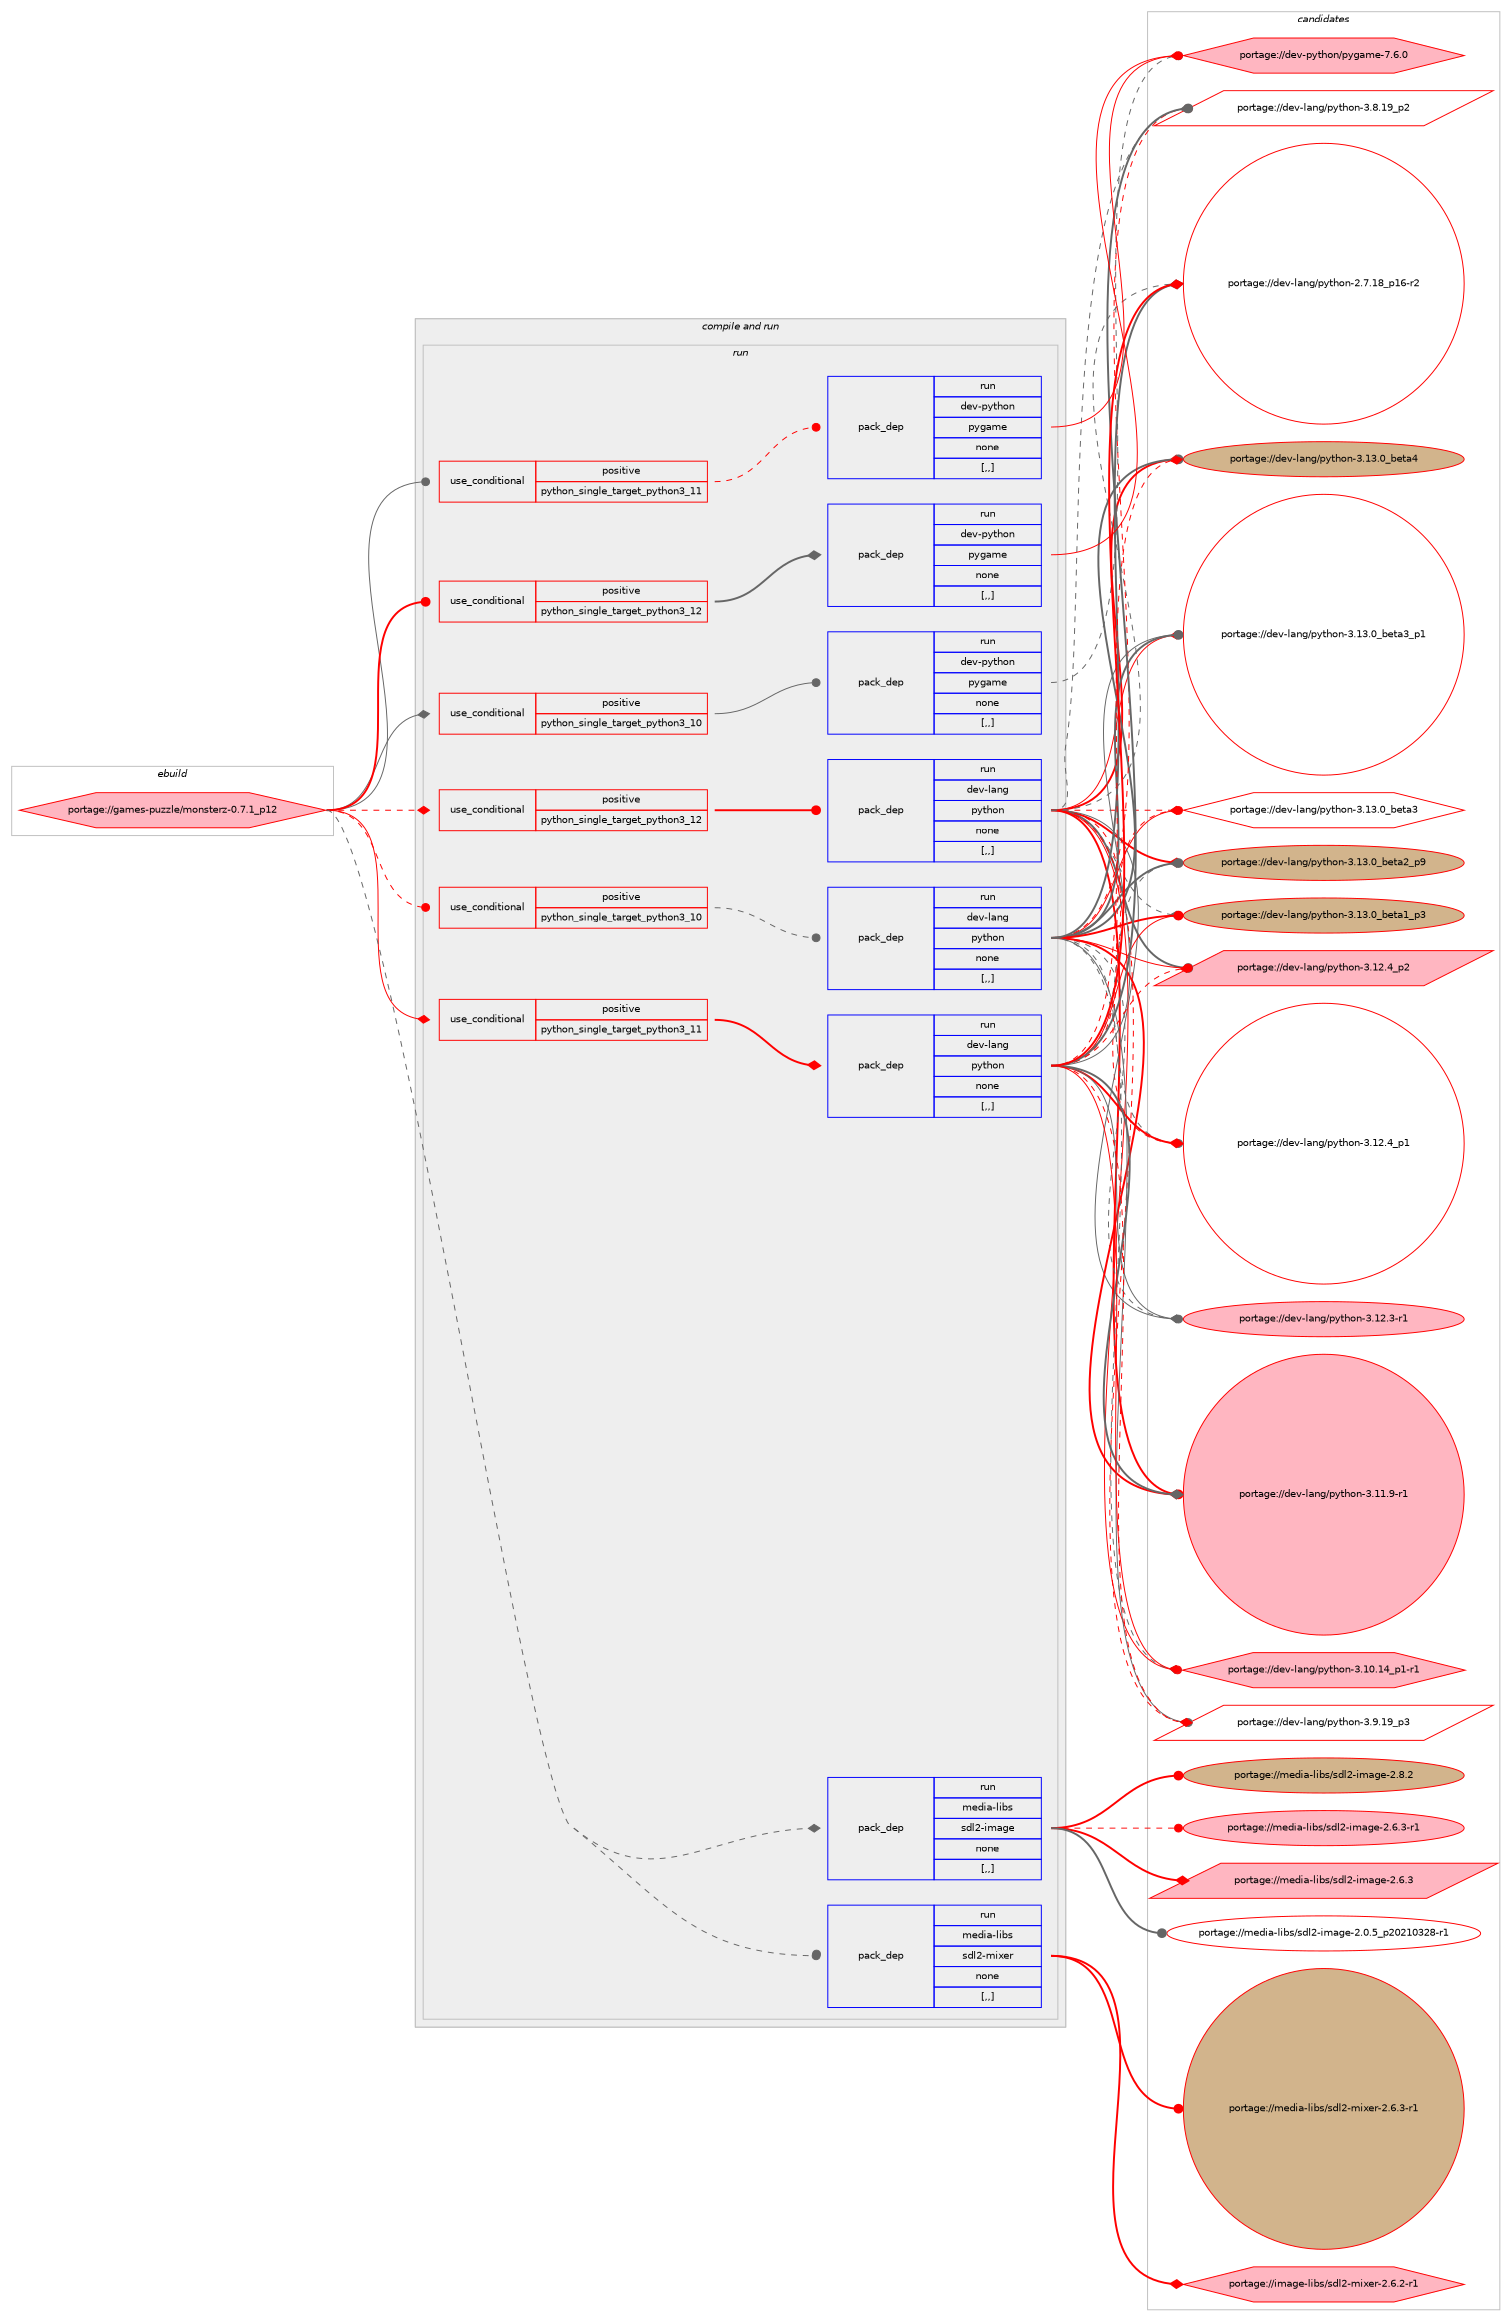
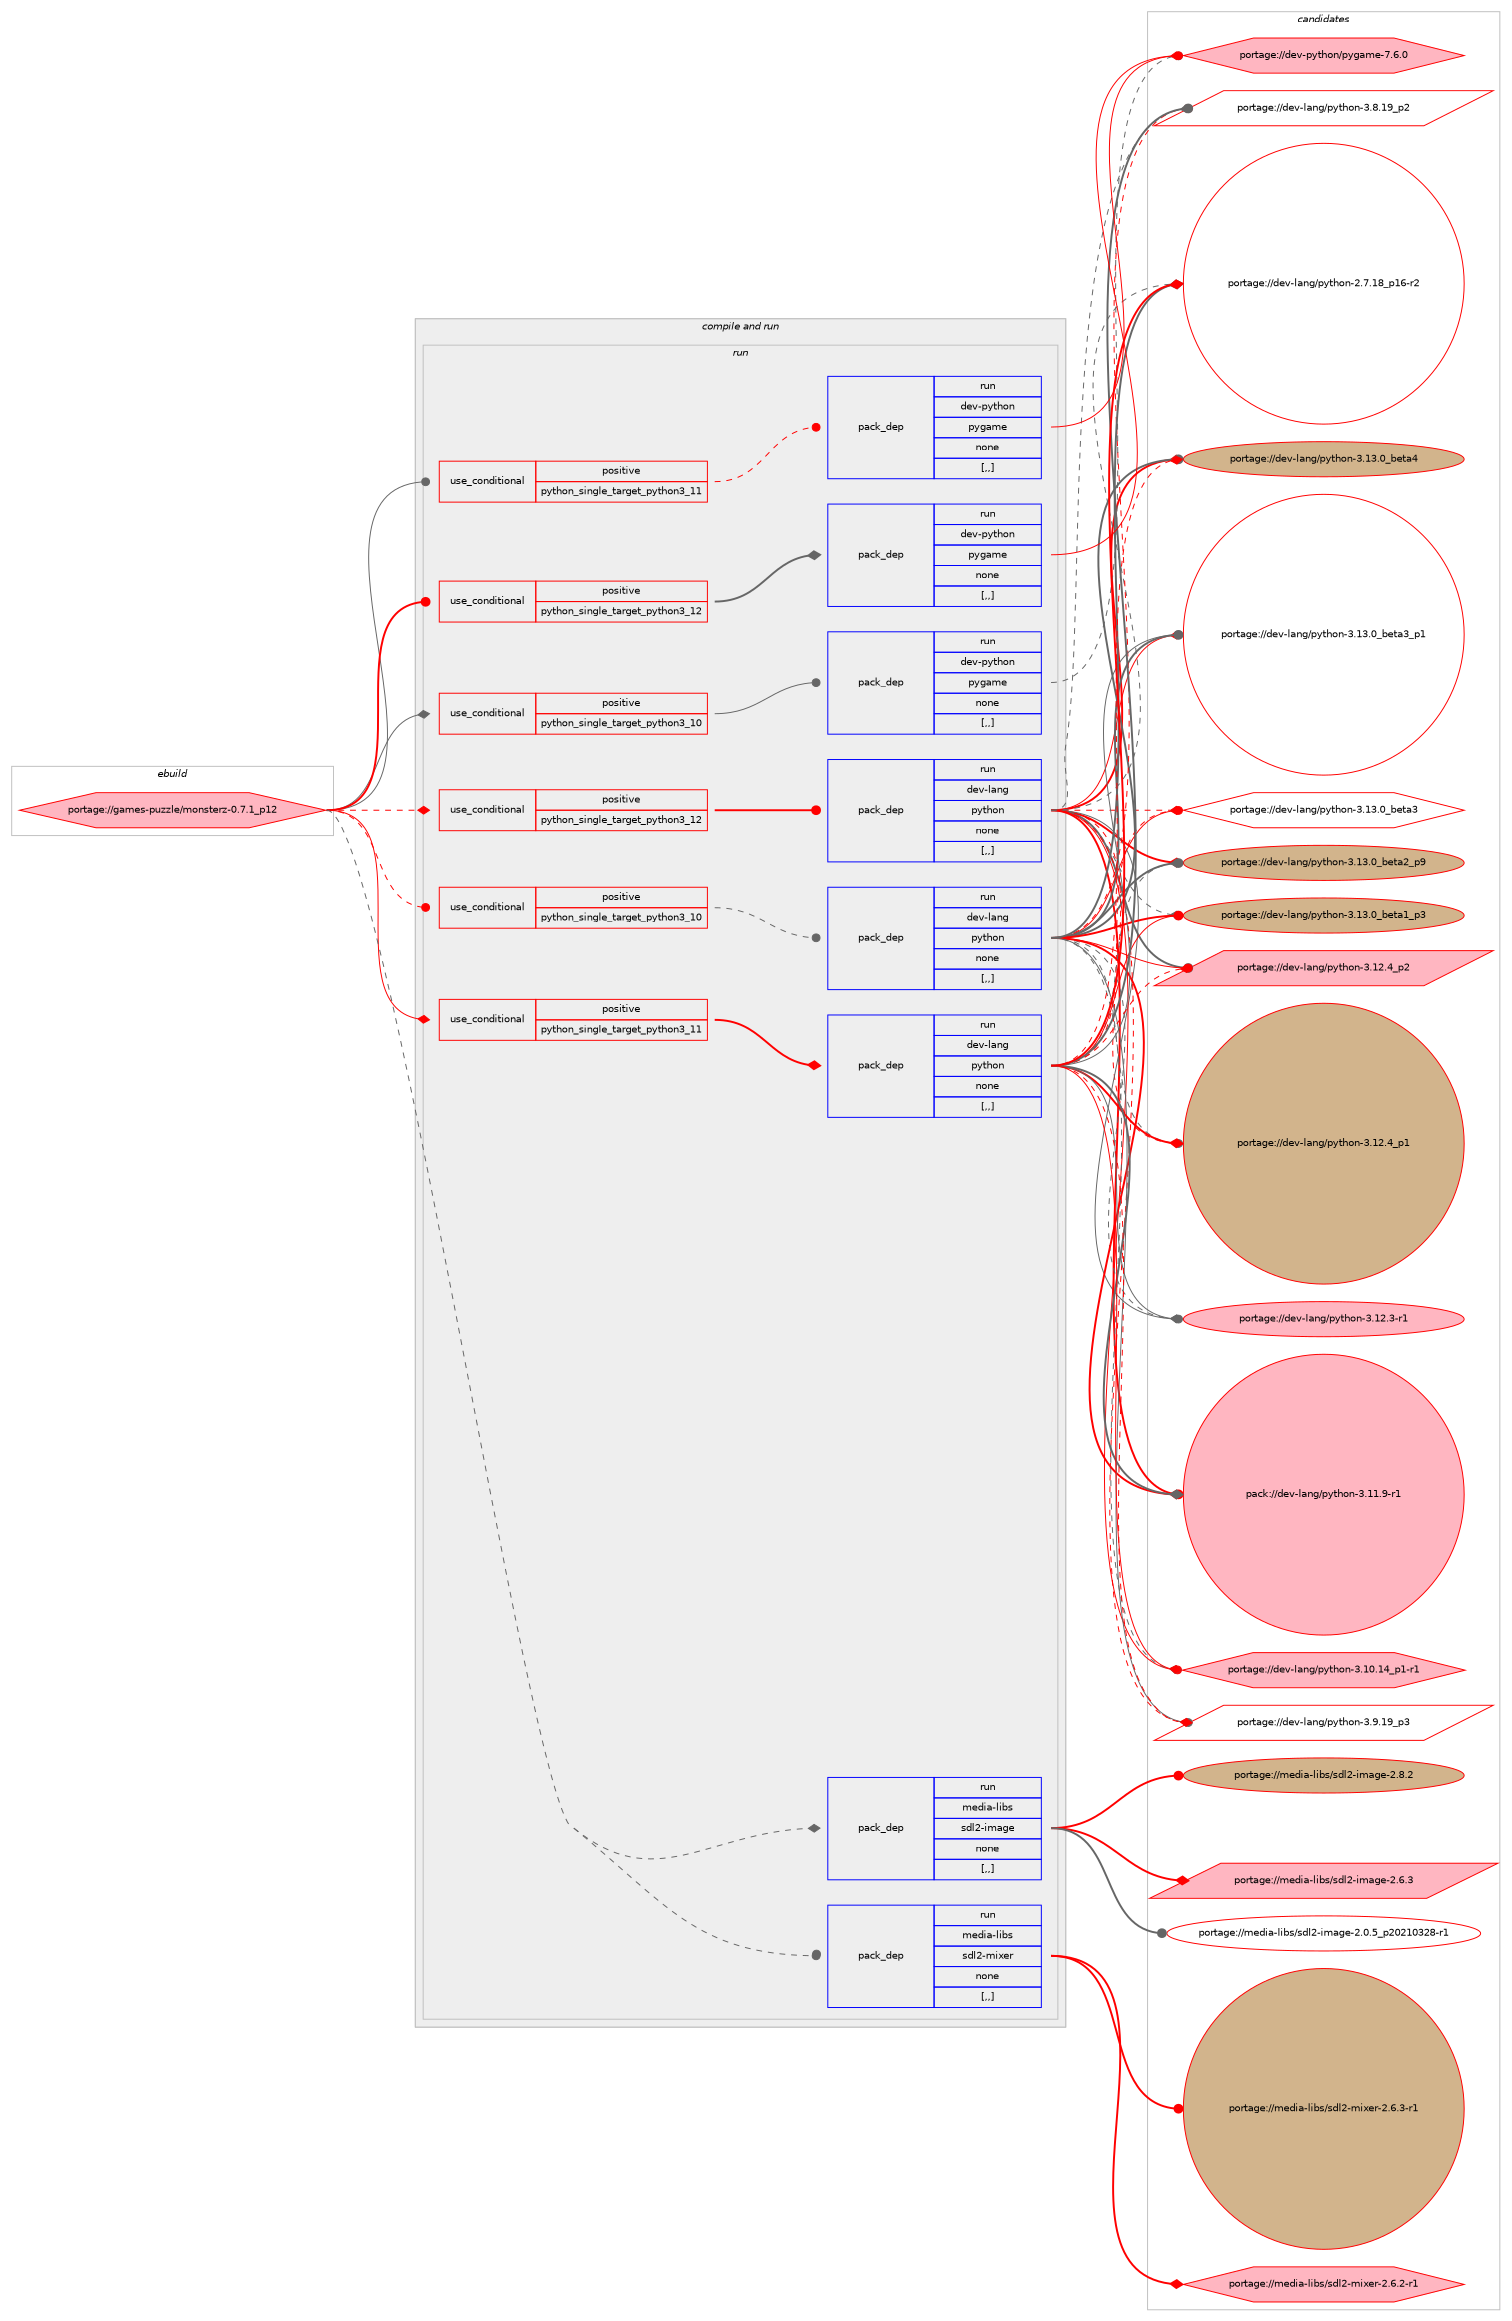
(1324, 1144) -> (1324, 1144)
(1324, 1495) -> (1324, 1495)
(1324, 1828) -> none
(1324, 2284) -> (1324, 2284)
